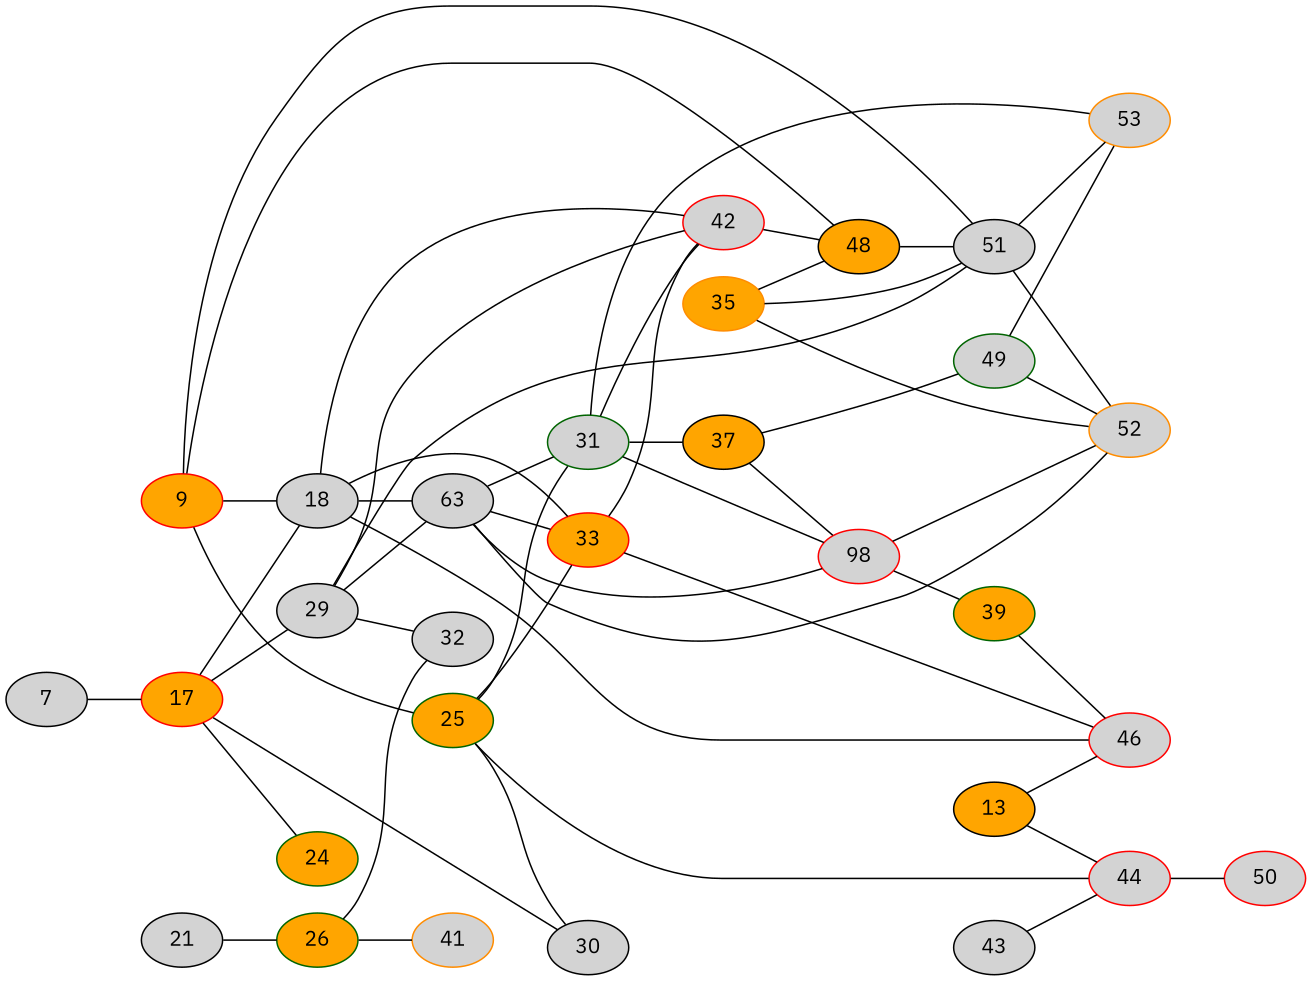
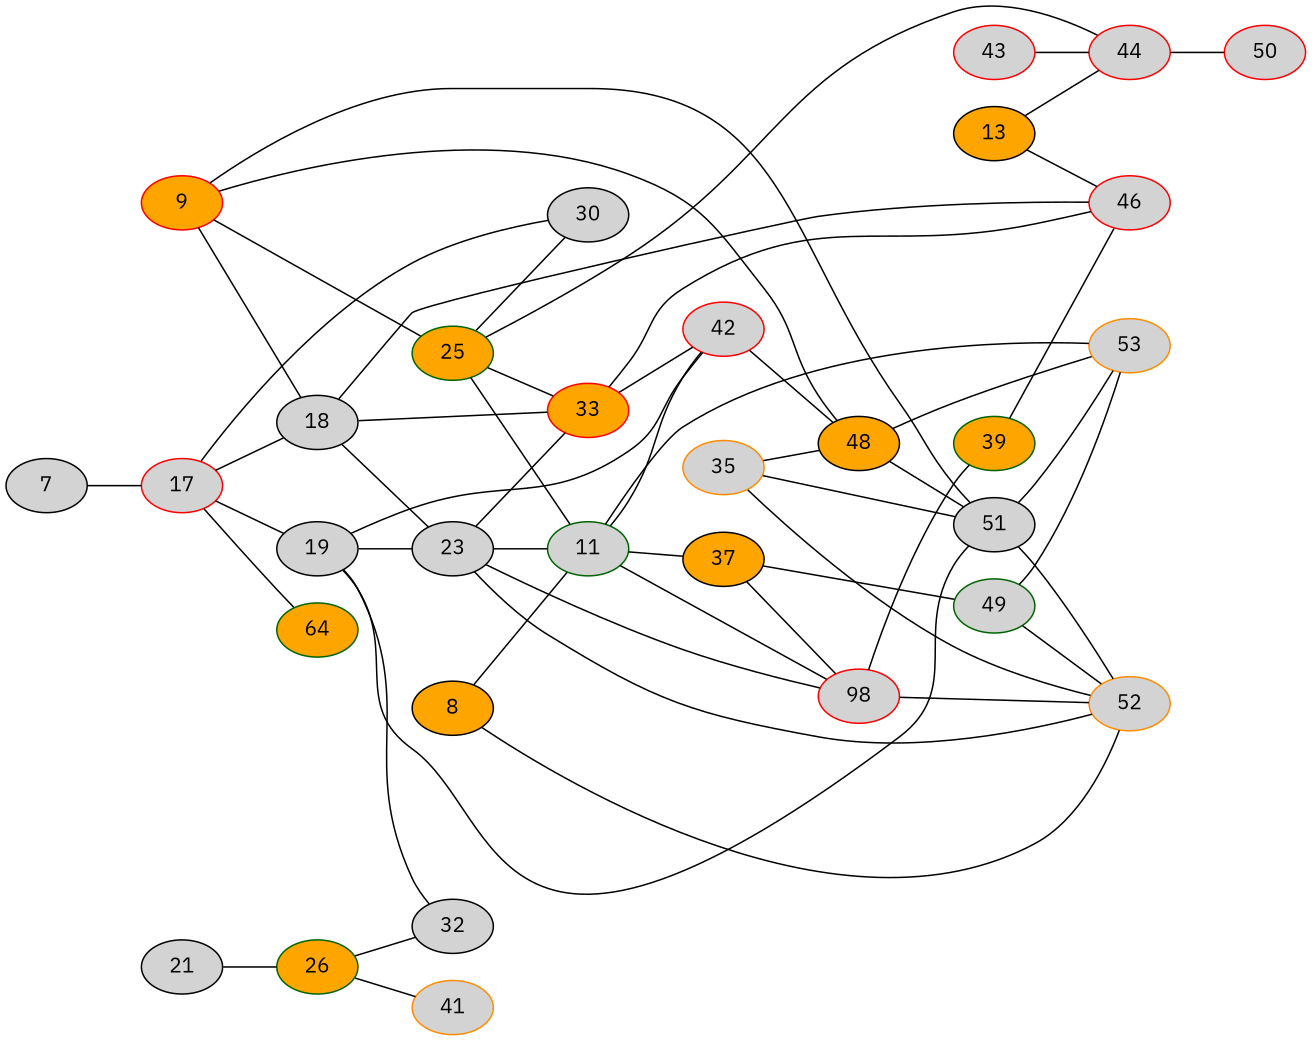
(430, 247) -> none
(724, 304) -> (724, 468)
none -> (991, 389)
(588, 442) -> (588, 549)
(453, 501) -> (453, 549)
(317, 611) -> (317, 549)
(182, 699) -> (182, 486)
none -> (453, 708)
(317, 859) -> (317, 630)
(994, 948) -> (994, 52)
